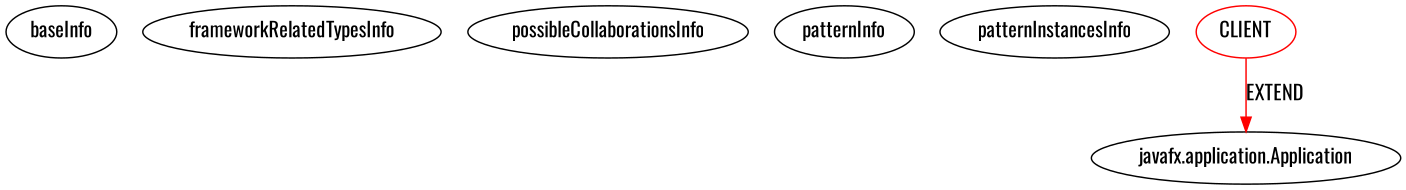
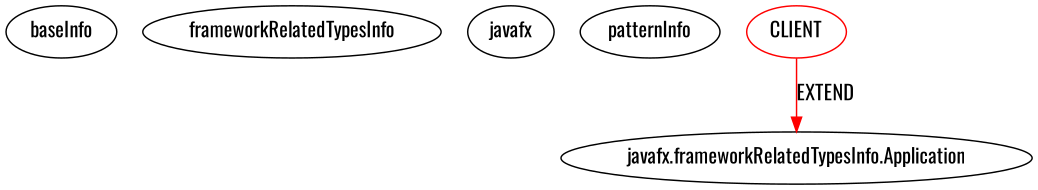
(608, 32) -> (511, 32)
(1055, 32) -> none
(1246, 158) -> (797, 158)
